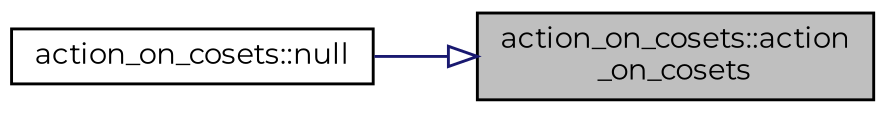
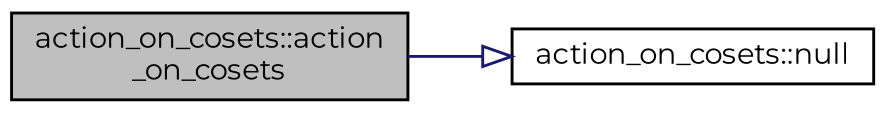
(411, 56) -> (445, 56)
